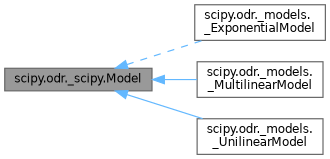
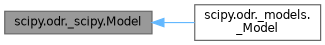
(260, 23) -> none
(260, 80) -> none
(260, 137) -> (258, 23)
